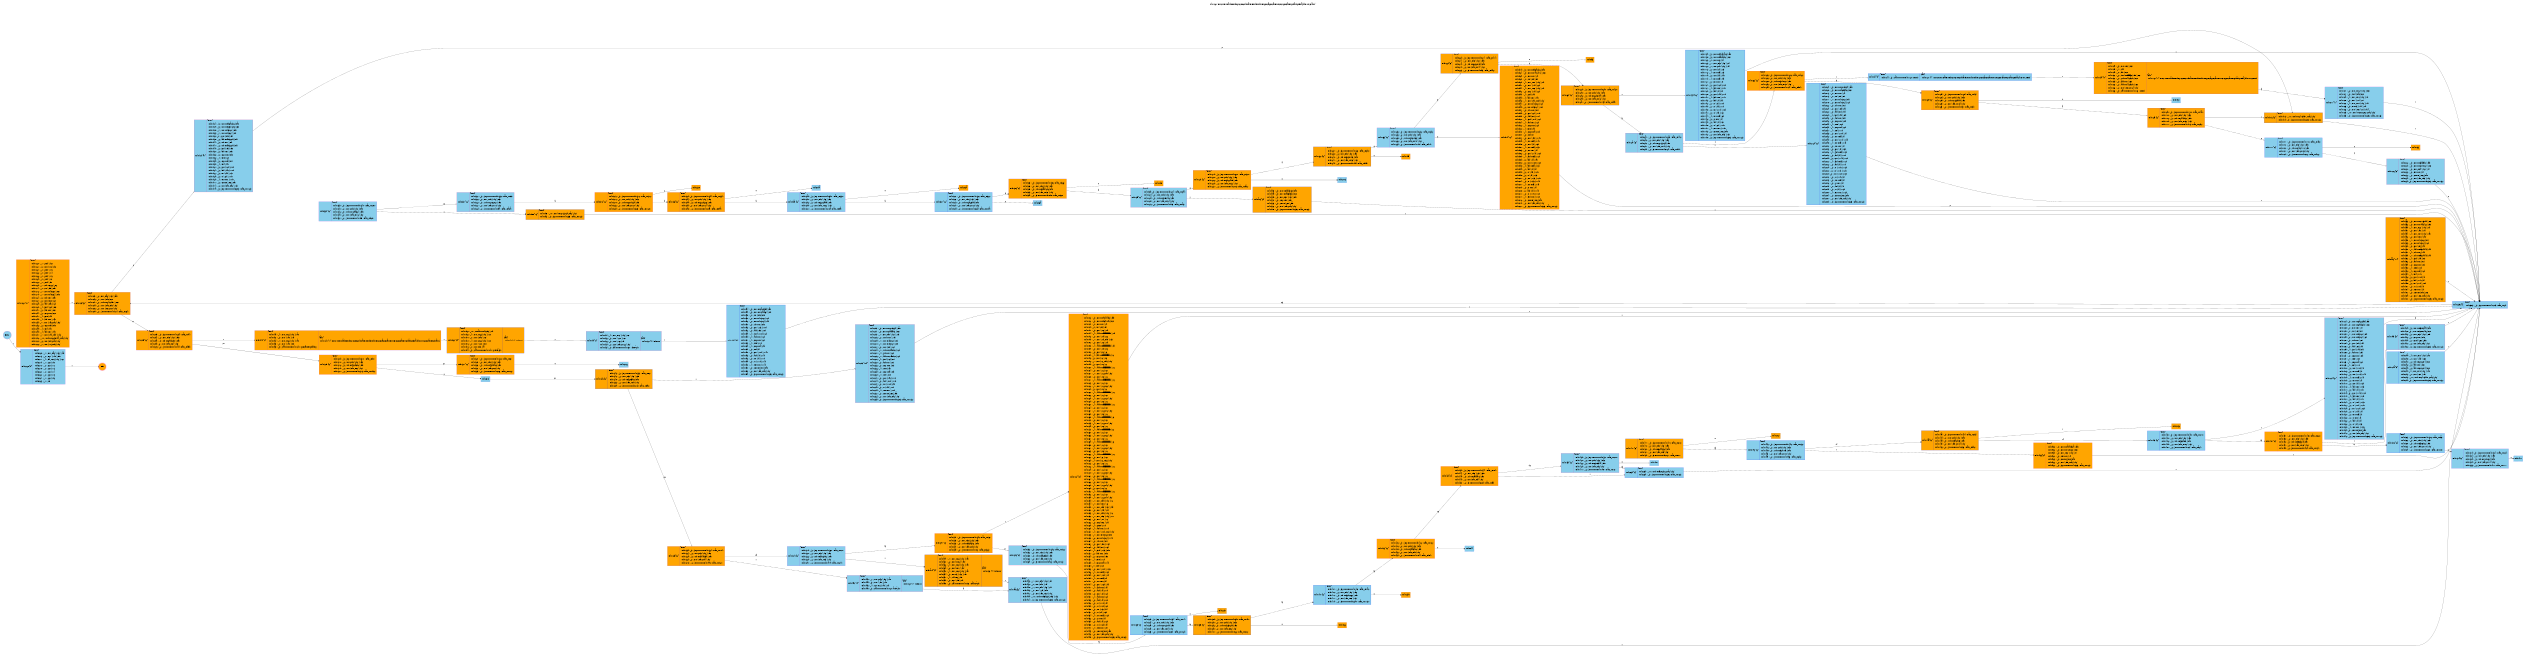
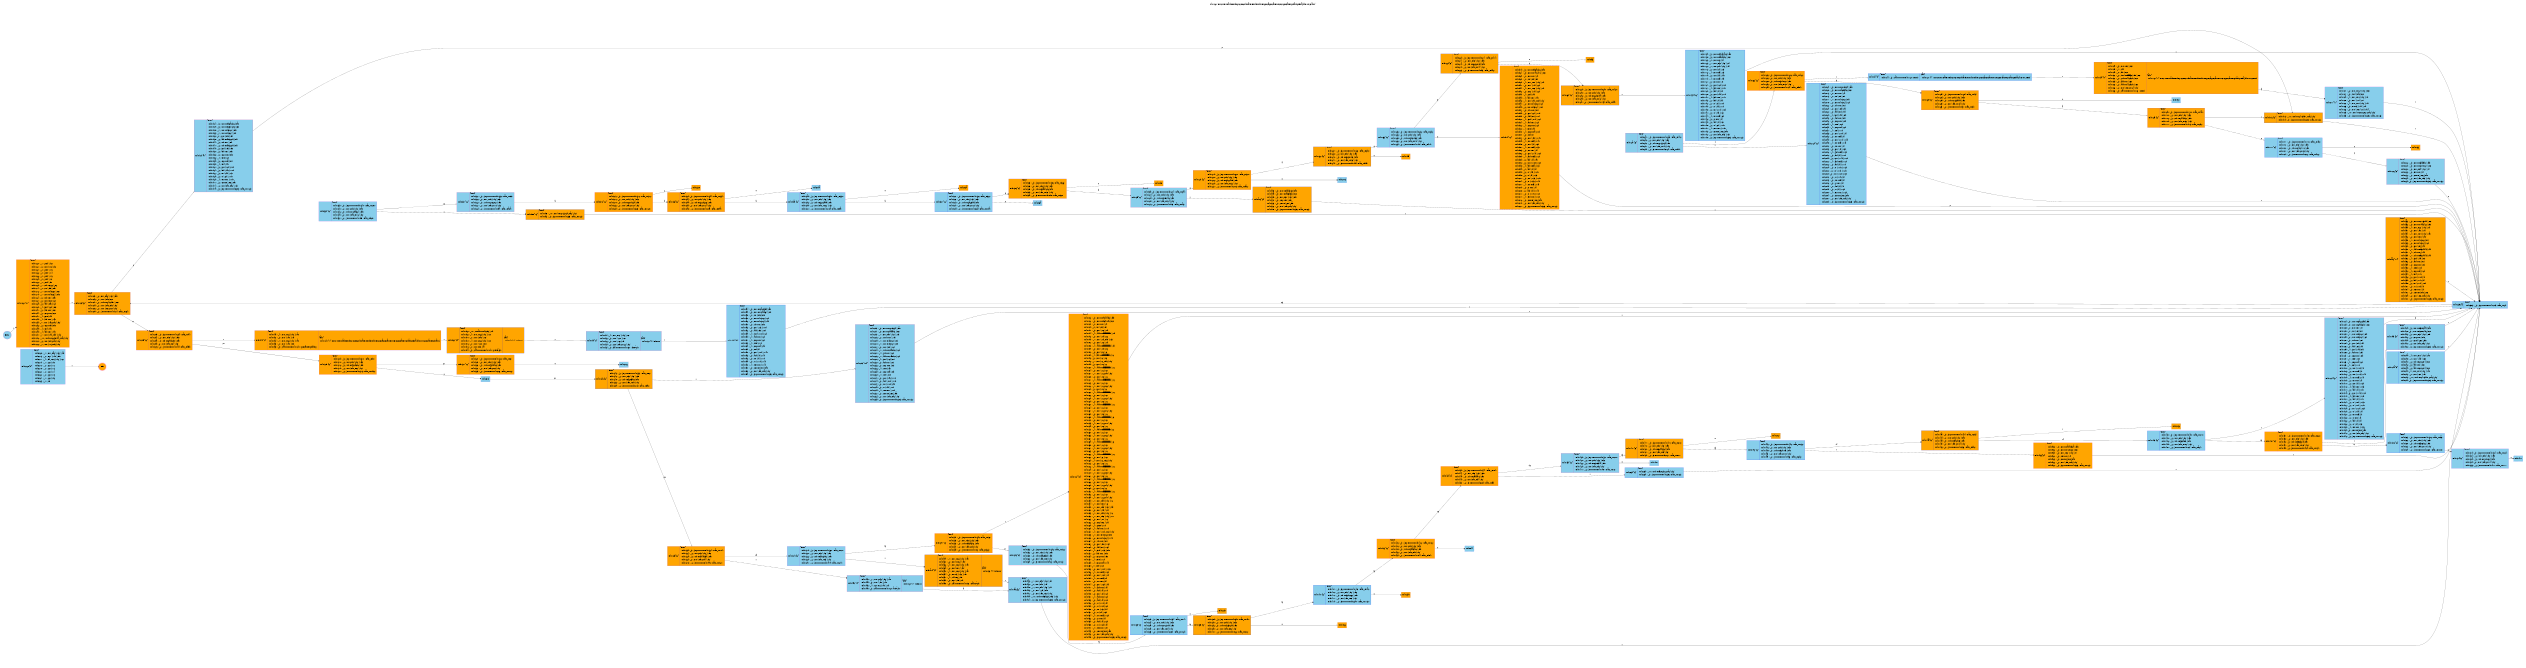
(1622, 119) -> none
(14, 346) -> (13, 330)
(1621, 468) -> (1622, 456)
